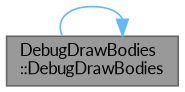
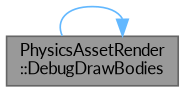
(92, 61) -> (92, 61)
